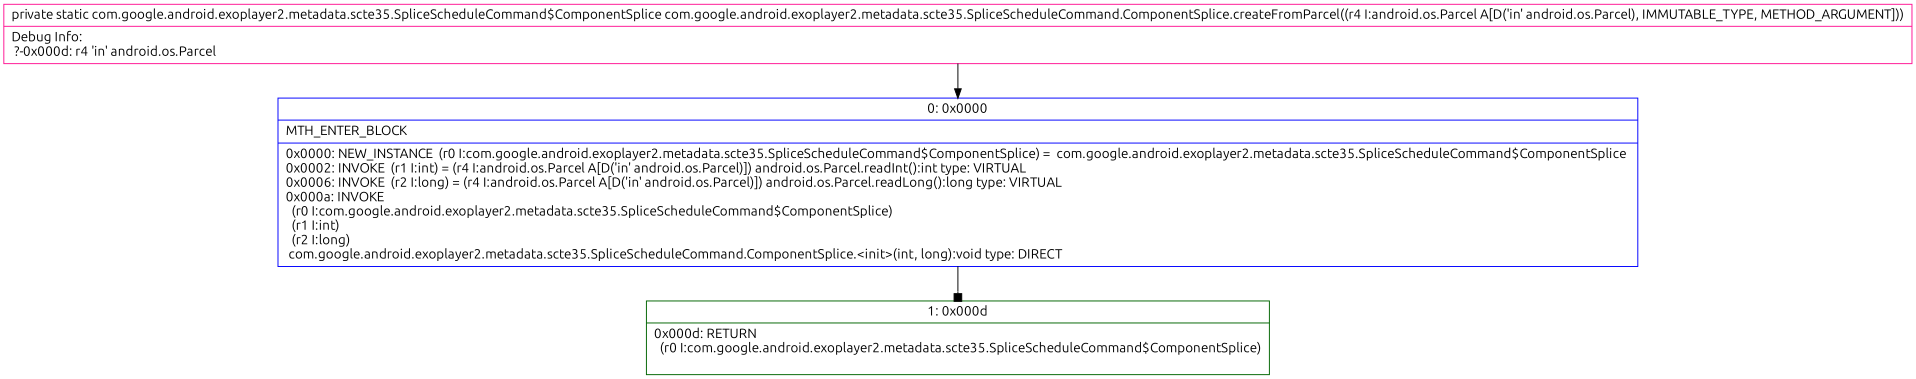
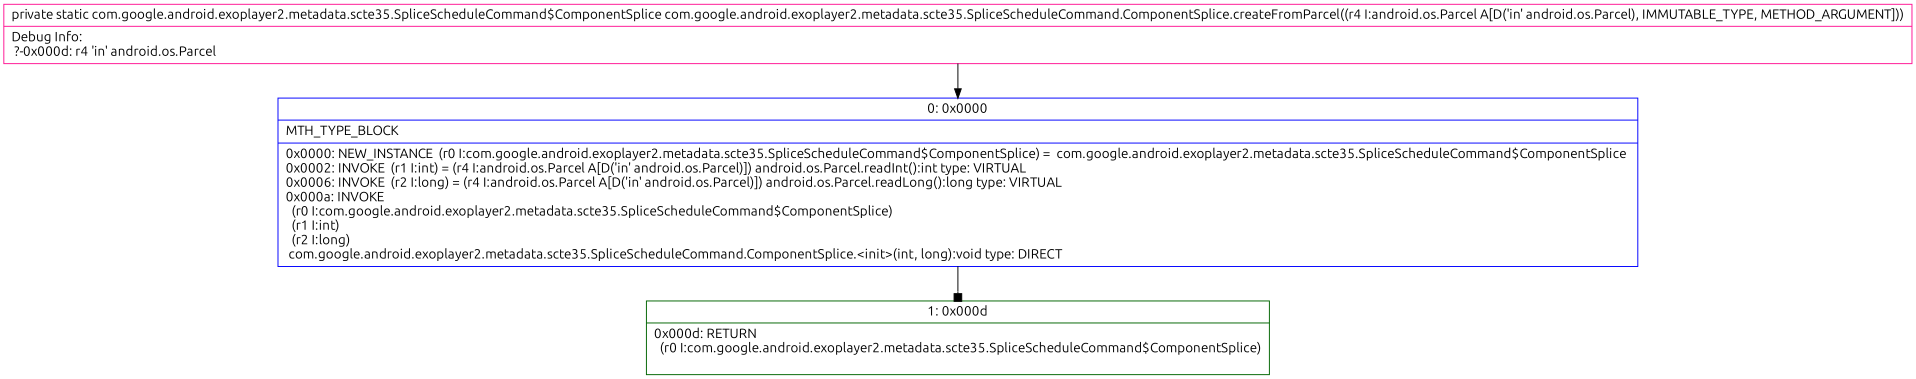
(346, 131) -> (342, 131)
